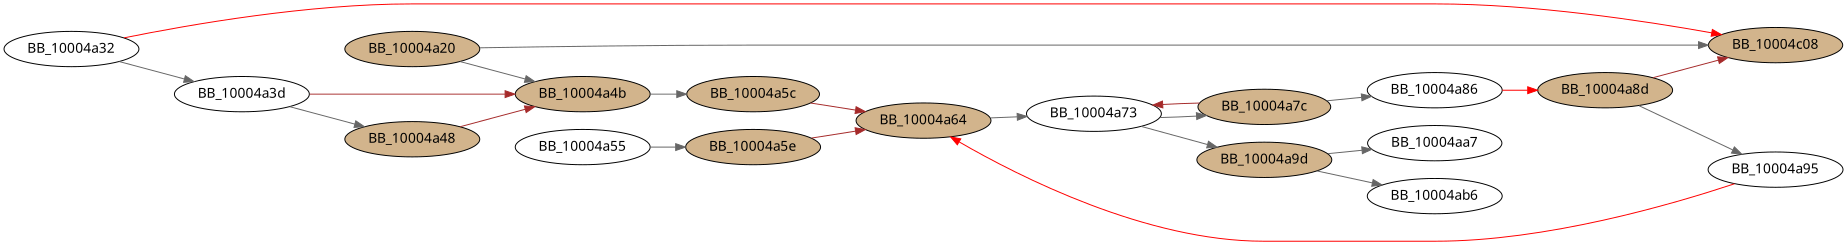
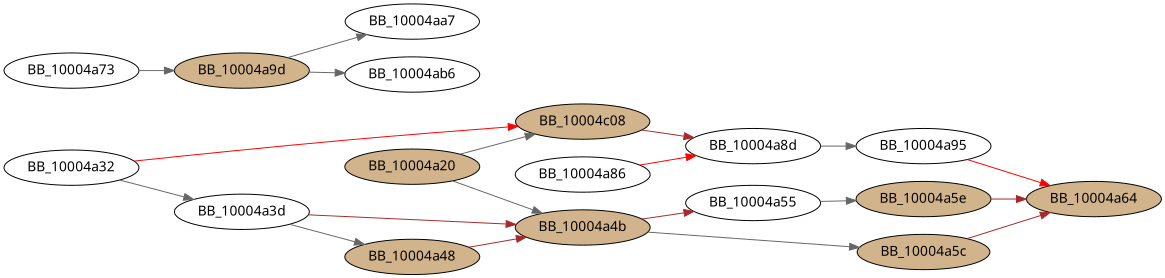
(1686, 69) -> (663, 133)
(1605, 90) -> (753, 146)
(1264, 107) -> none
(1004, 117) -> none
none -> (663, 216)
